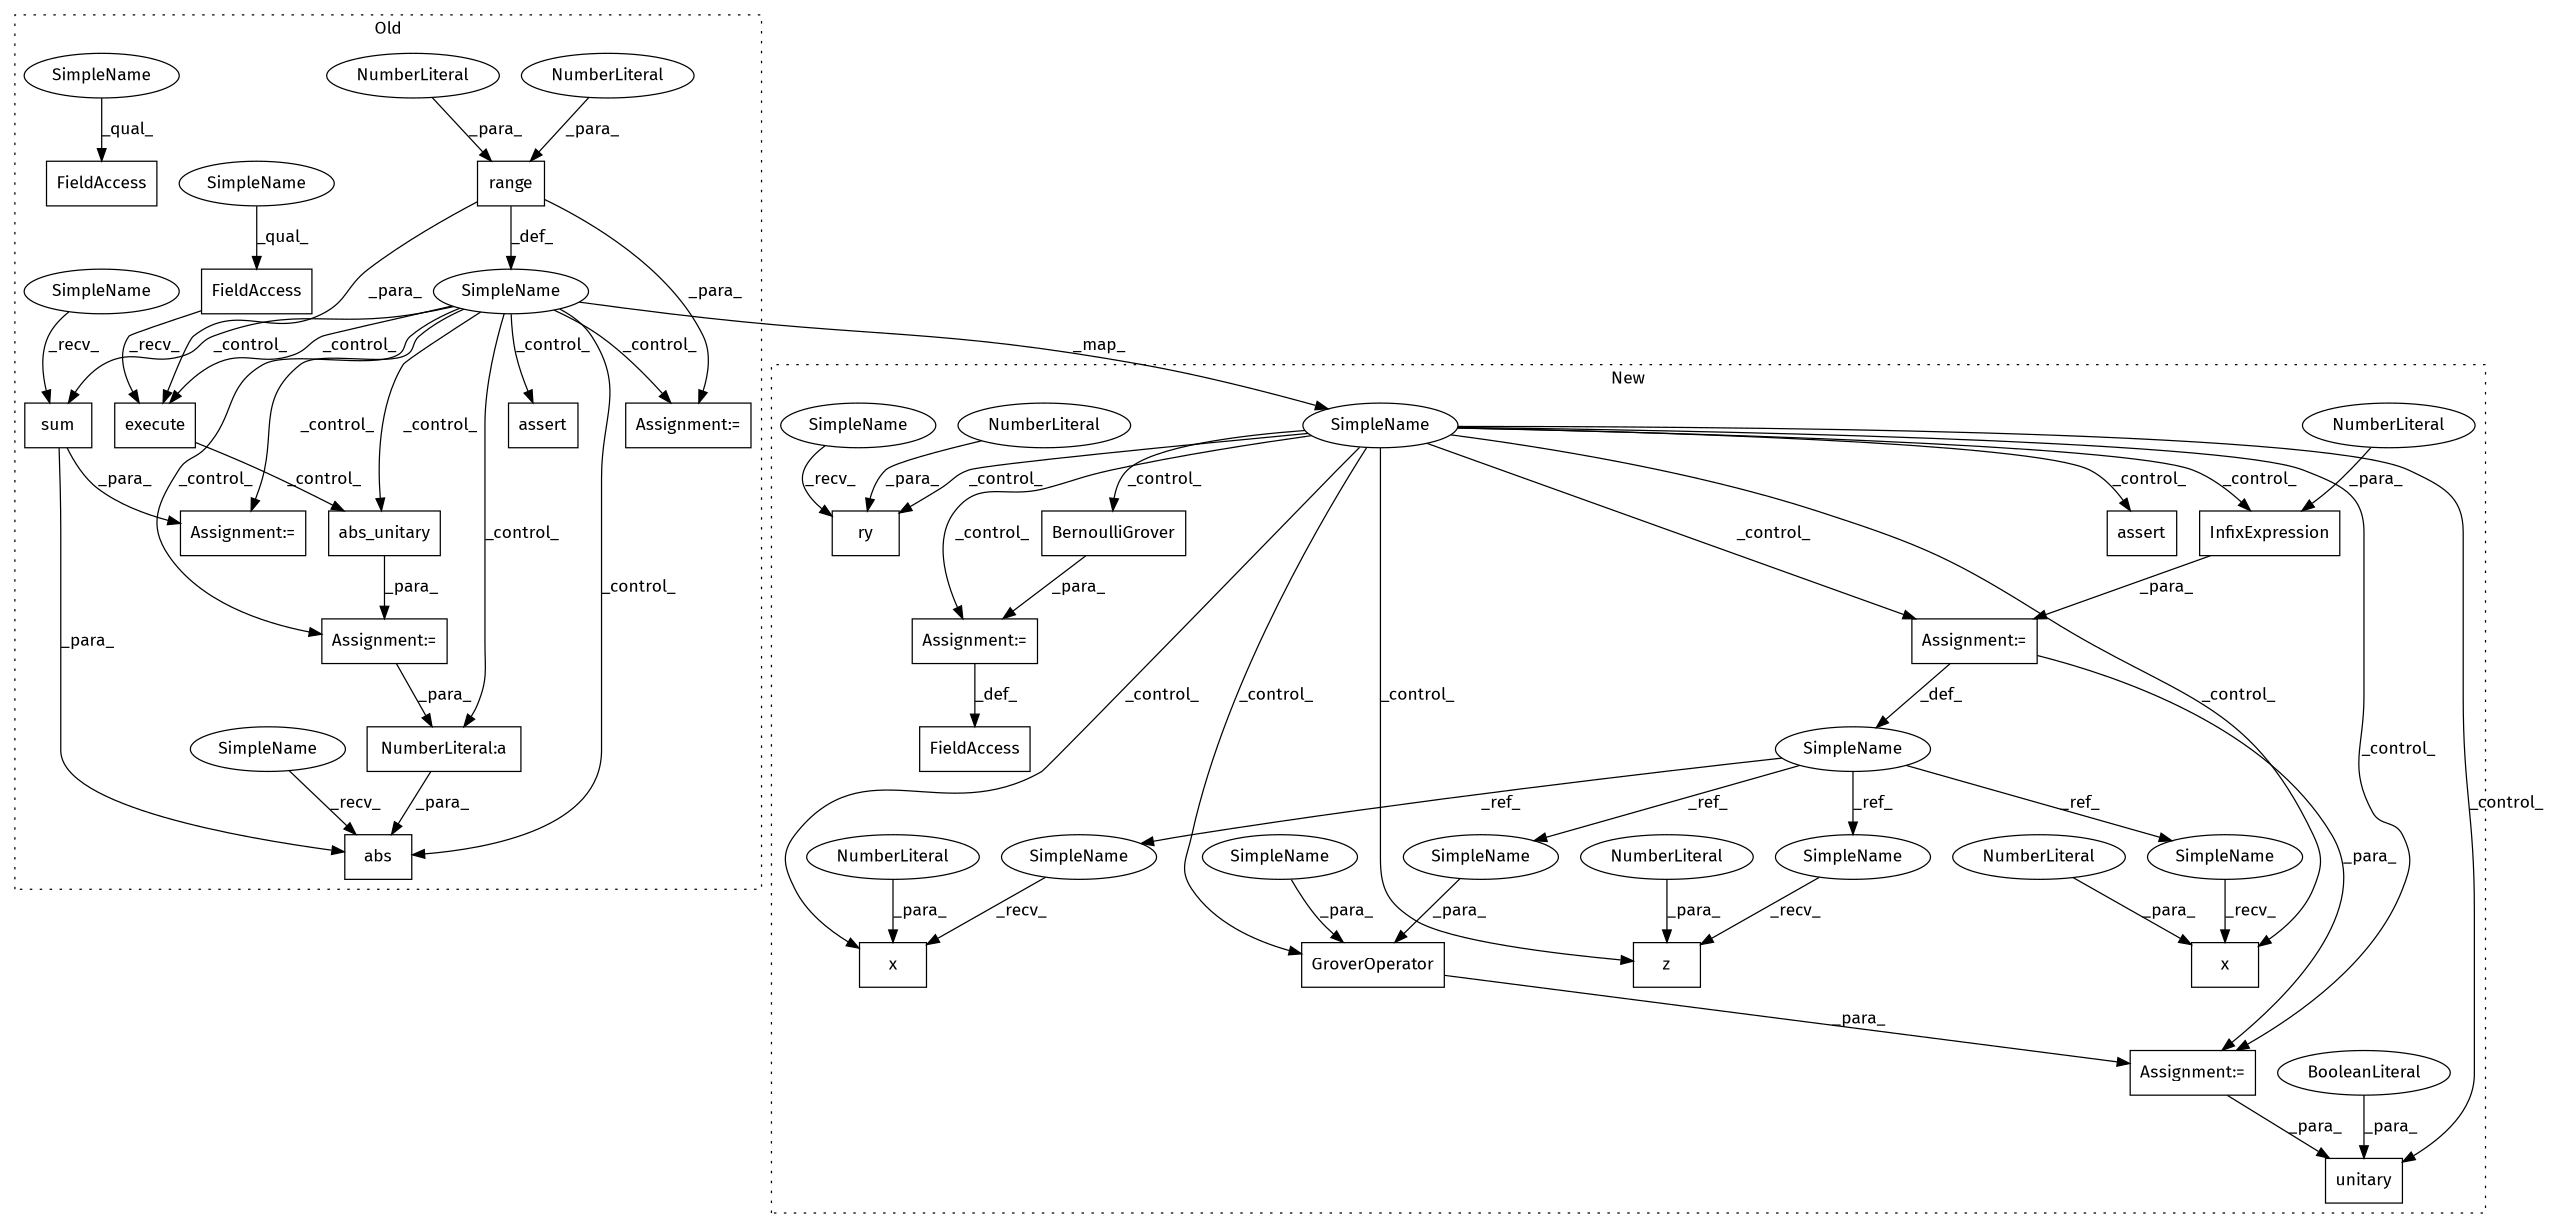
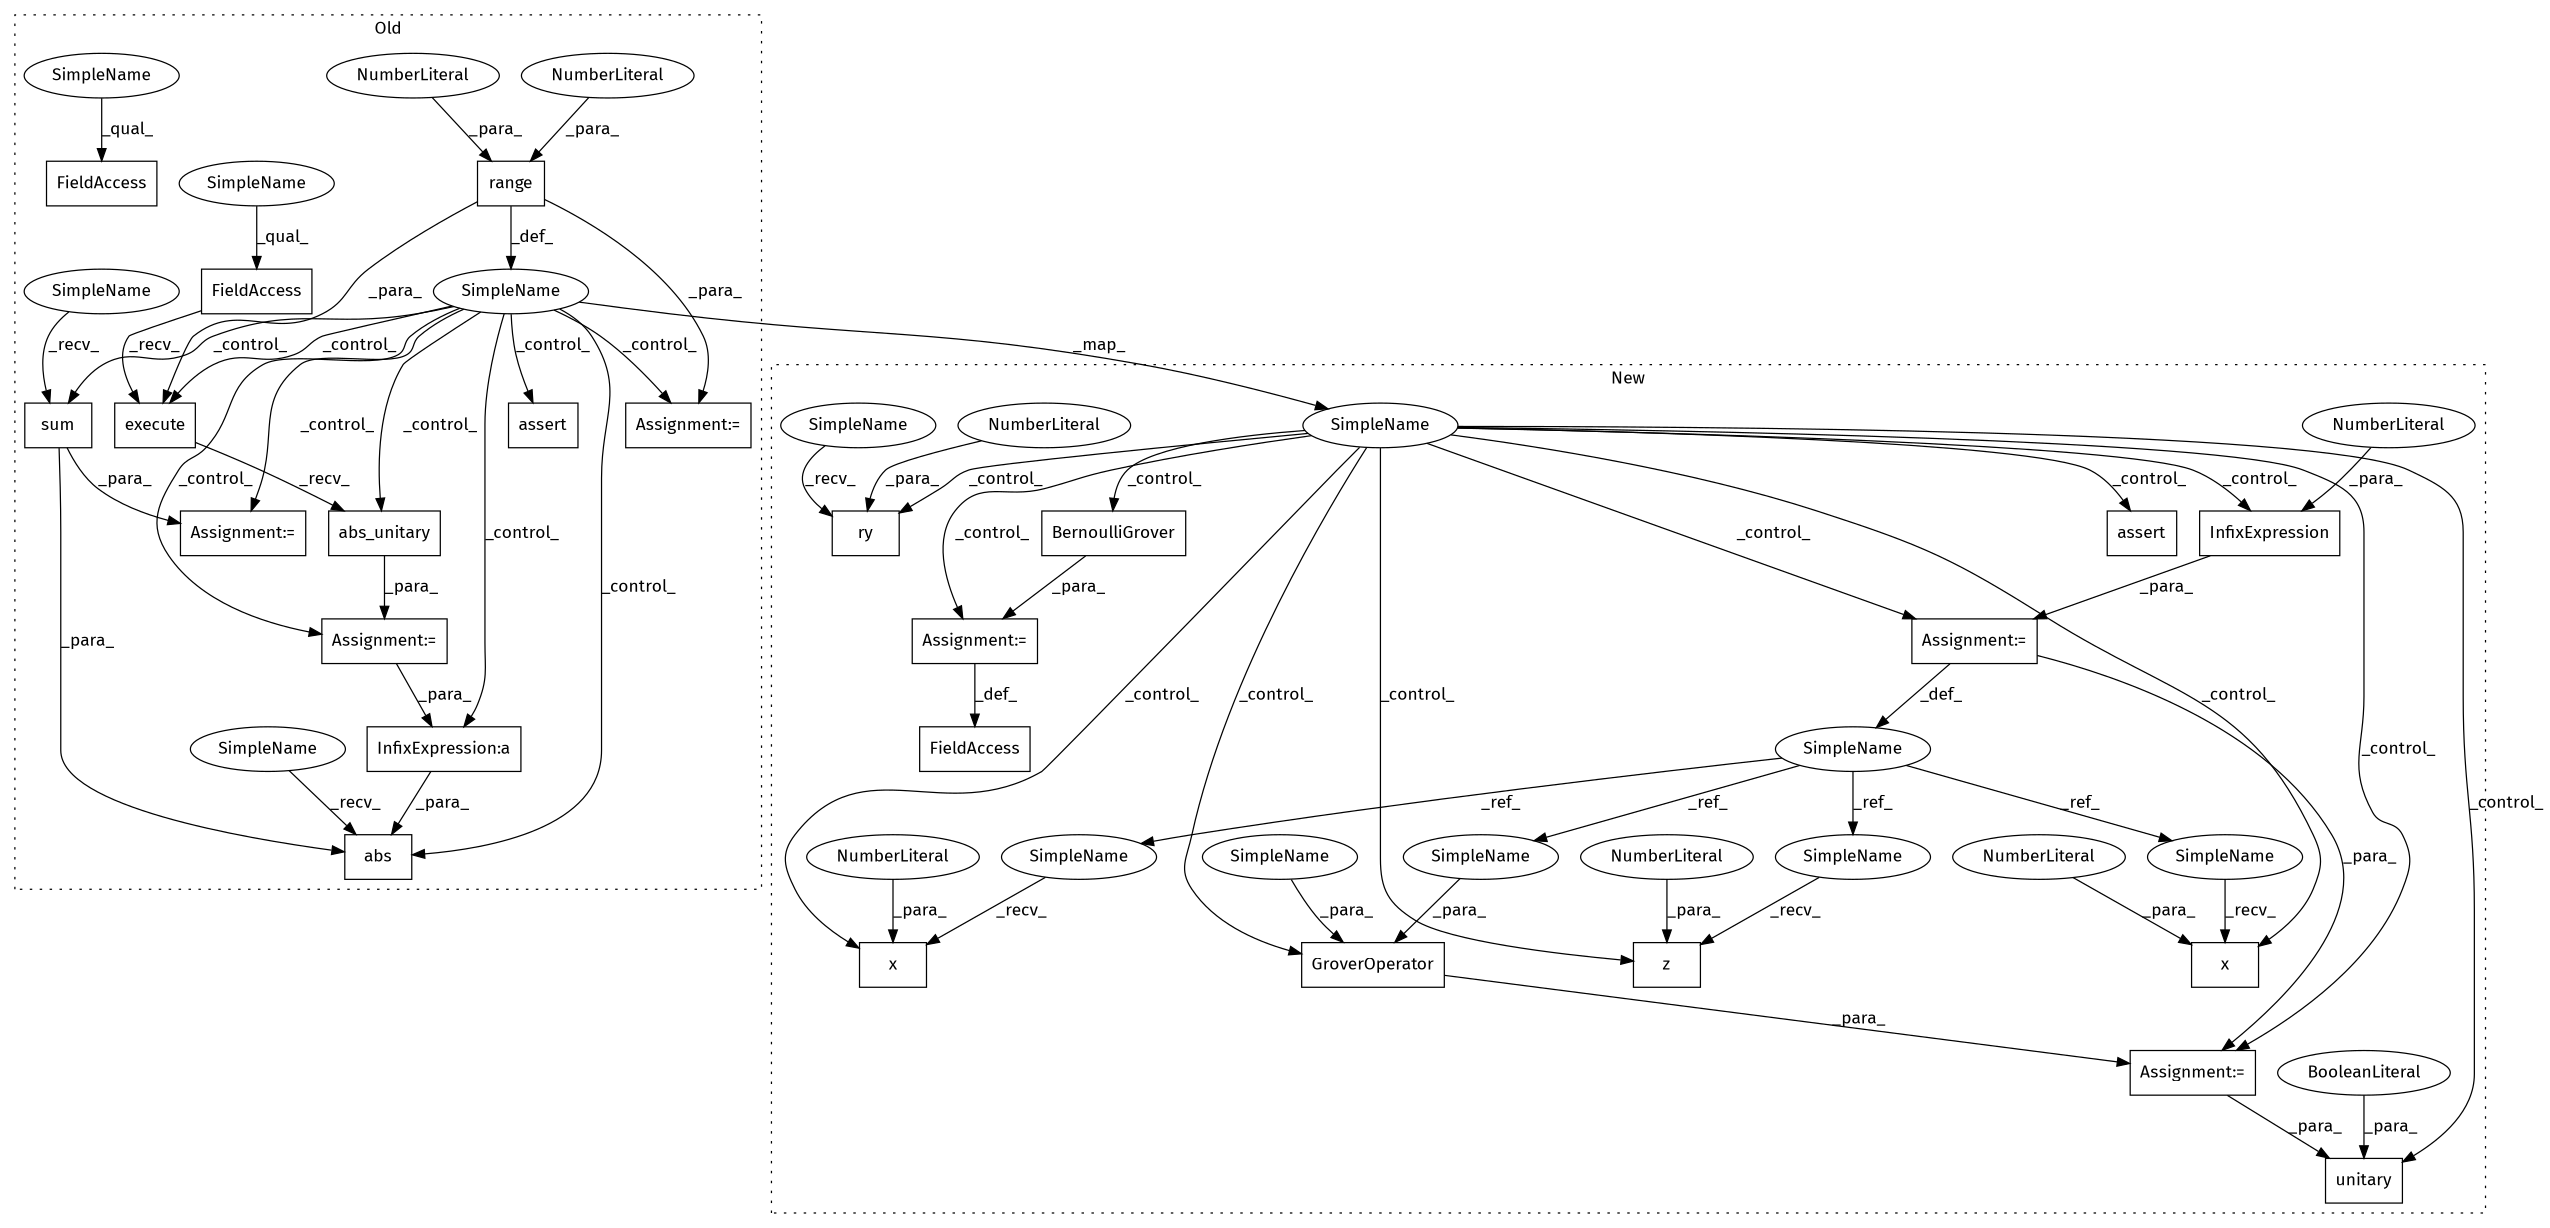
(325, 479) -> (325, 479)
(444, 749) -> (444, 749)
